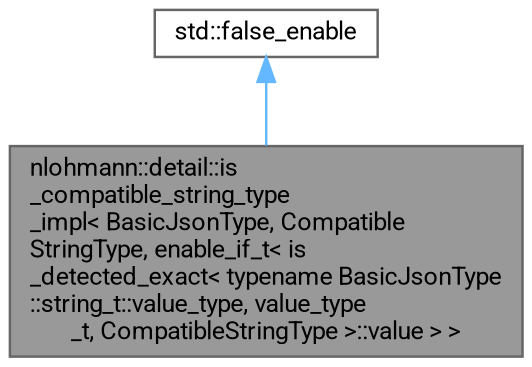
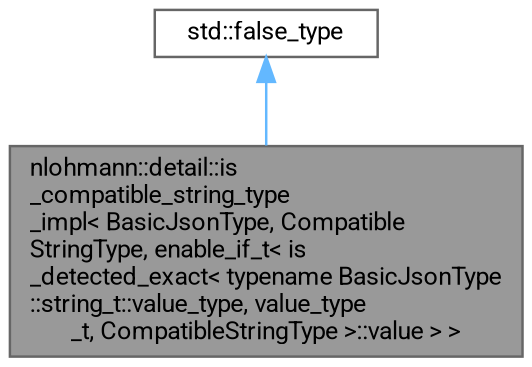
(266, 33) -> (266, 33)
